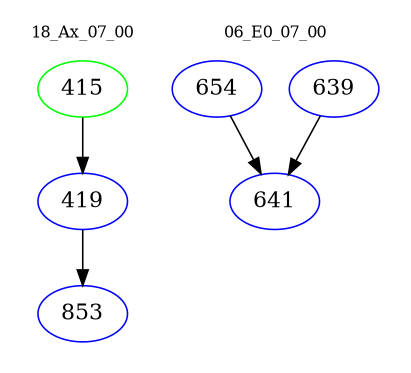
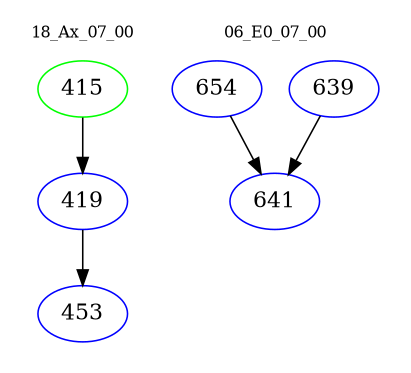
(83, 314) -> (83, 314)
